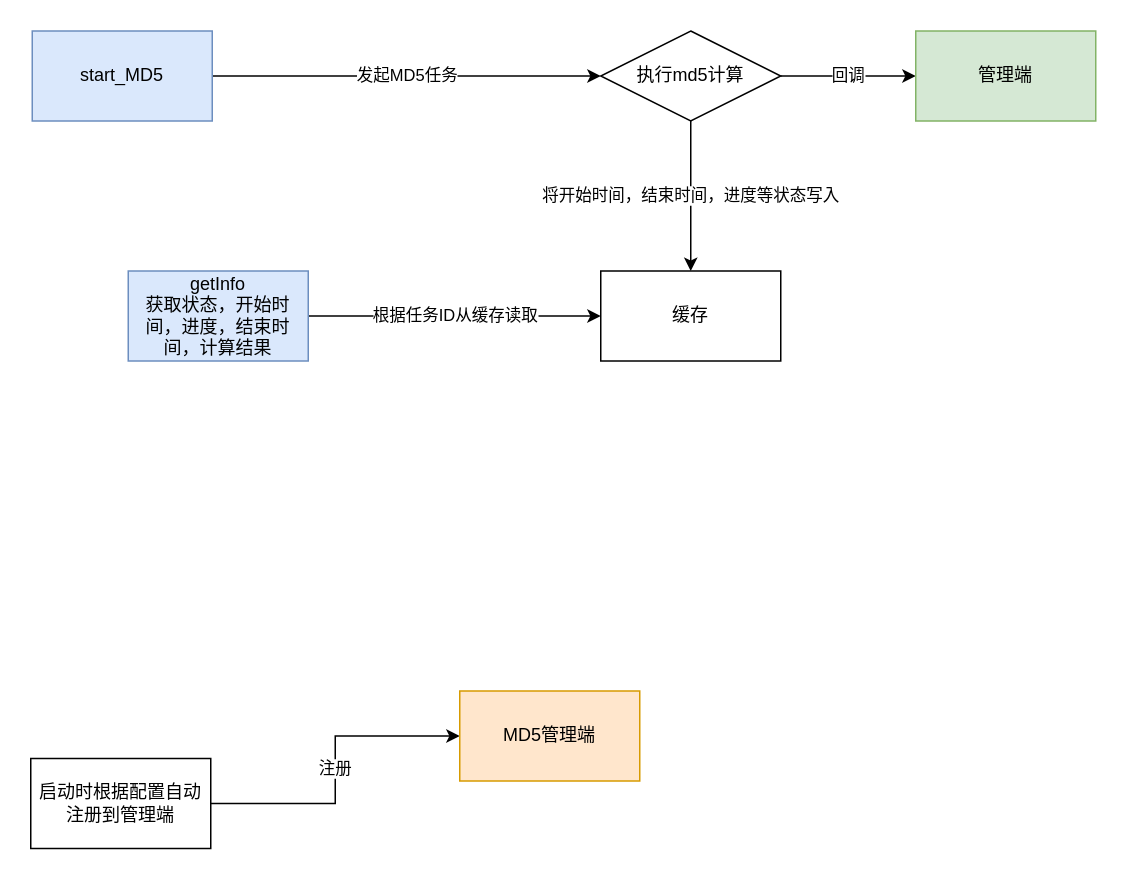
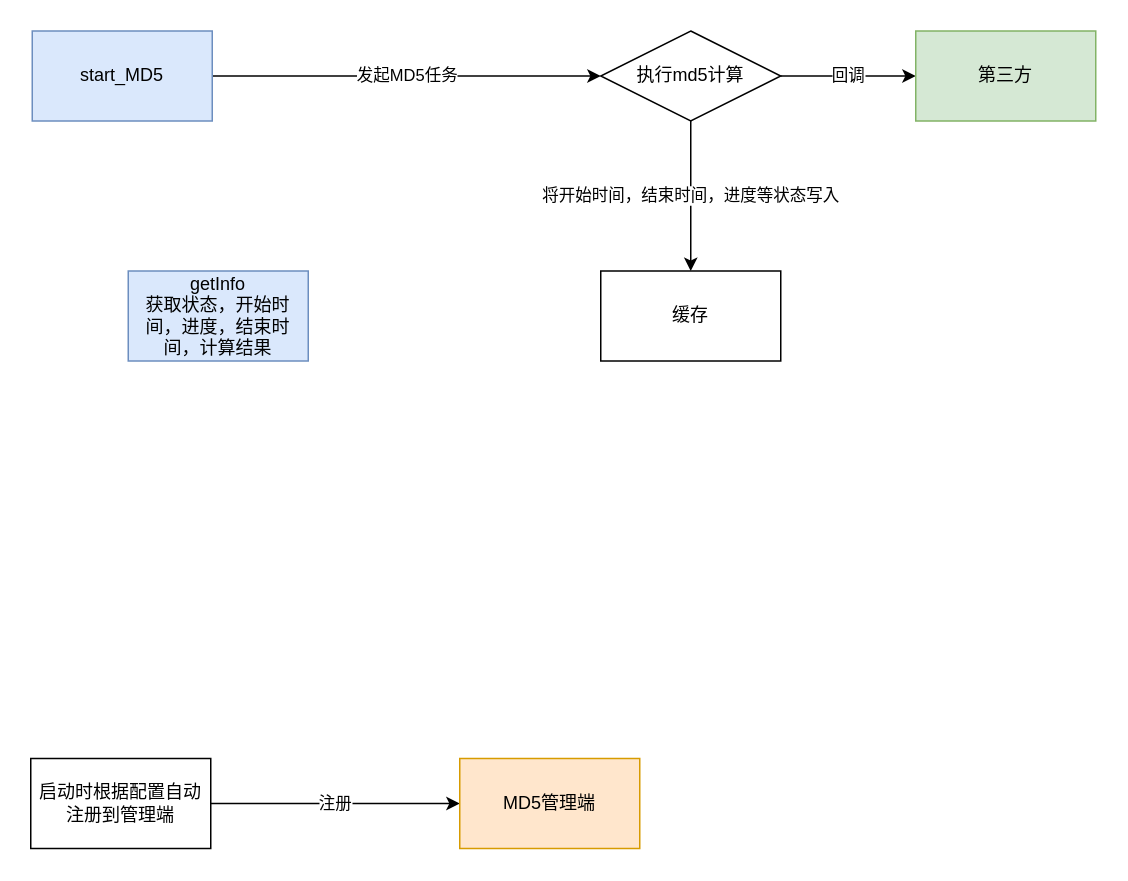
(1006, 76) -> (1006, 76)
(450, 316) -> none
(550, 736) -> (550, 803)
